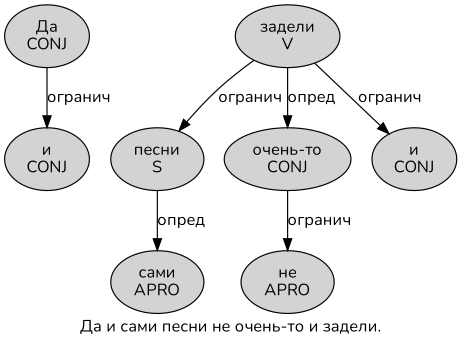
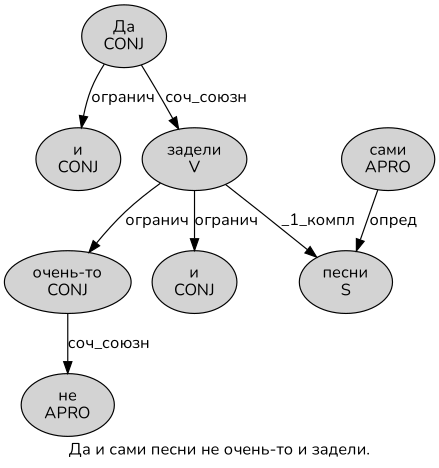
none -> (157, 92)
(251, 98) -> (319, 221)
(312, 98) -> (158, 221)
(157, 215) -> (369, 215)
(320, 221) -> (109, 344)
